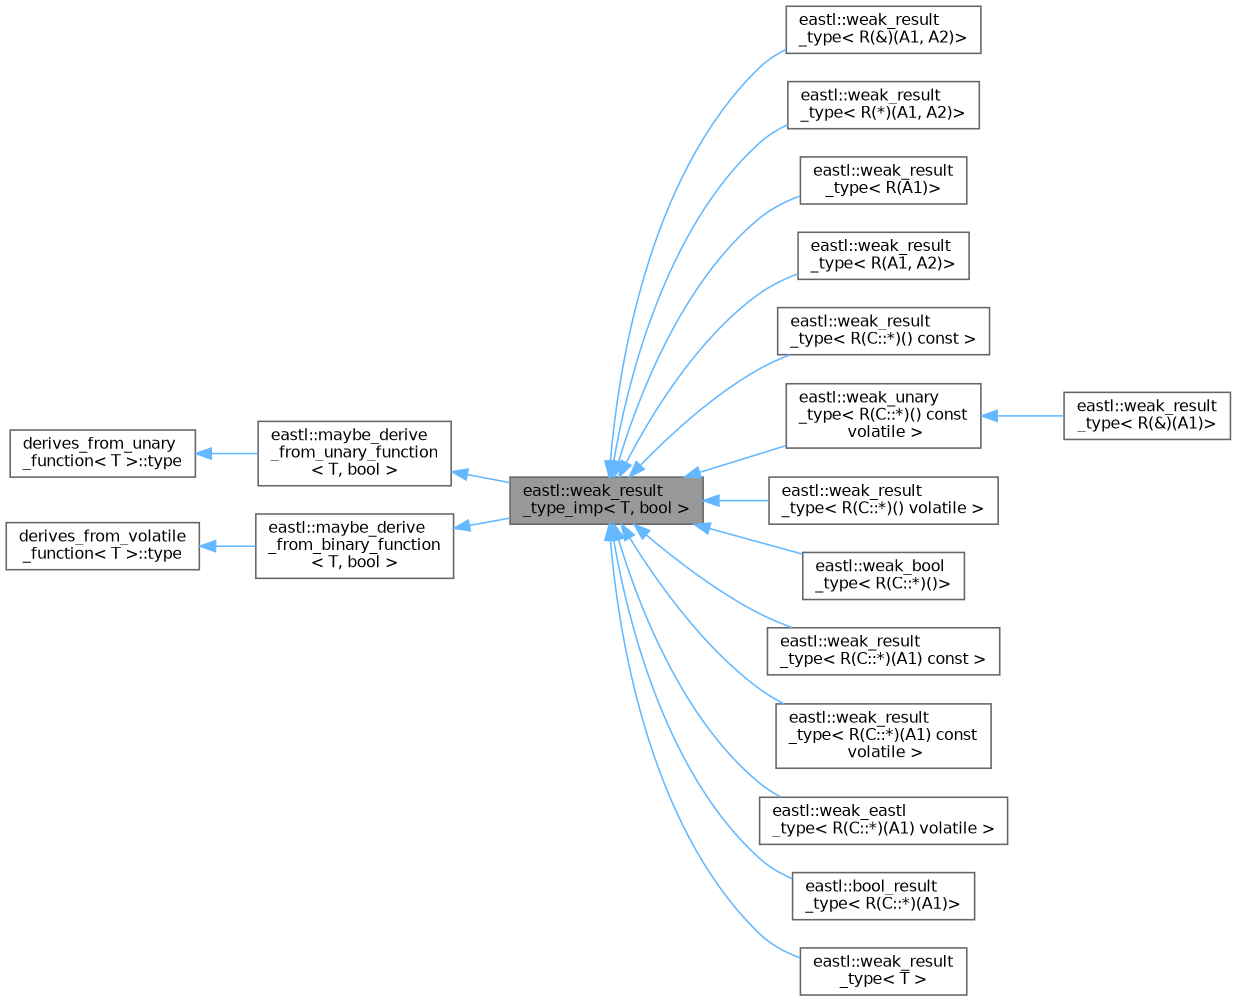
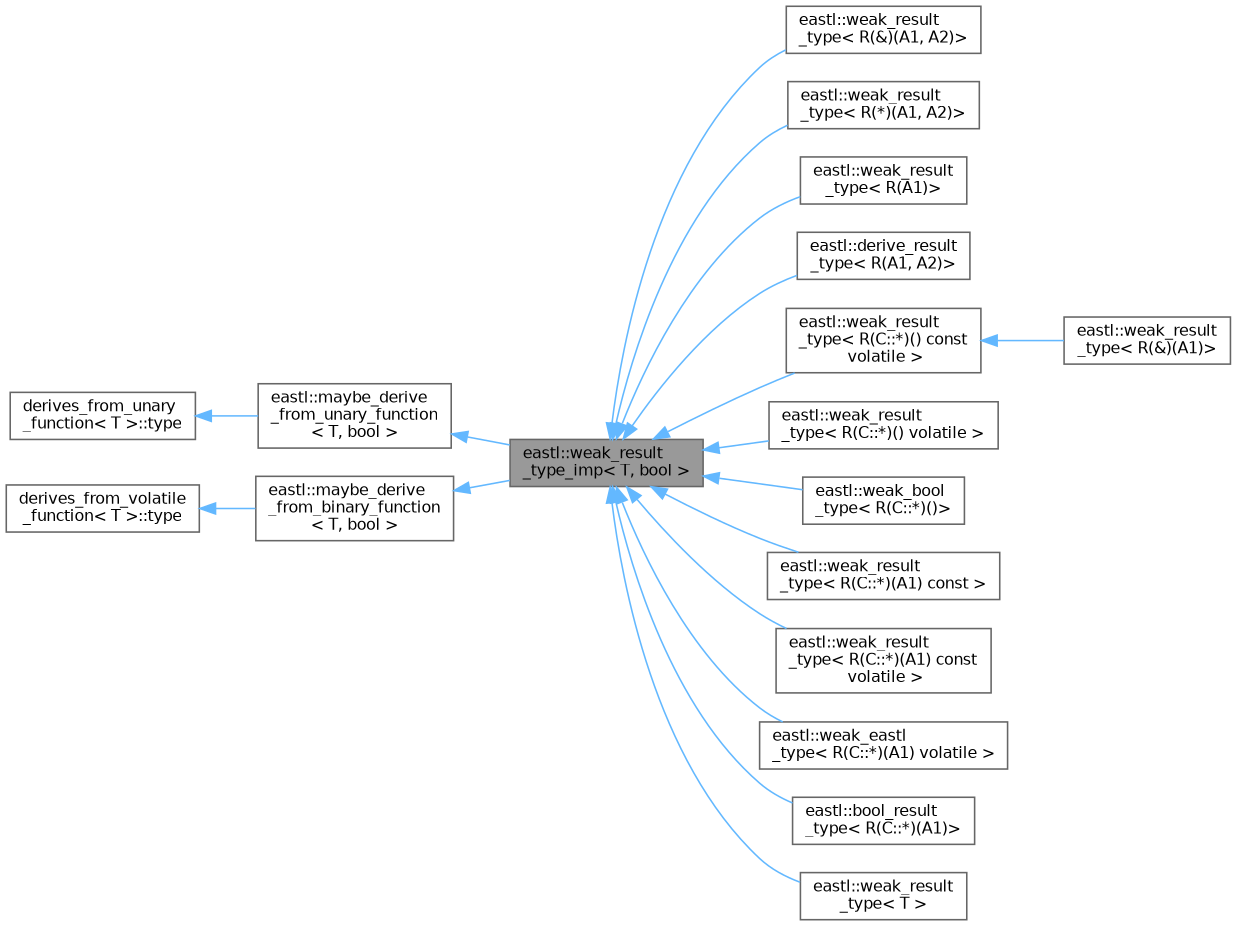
(884, 256) -> (884, 256)
(884, 331) -> none
(884, 416) -> (884, 341)
